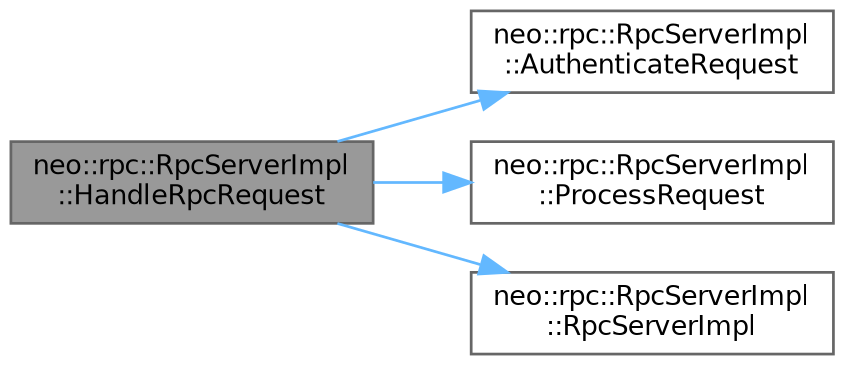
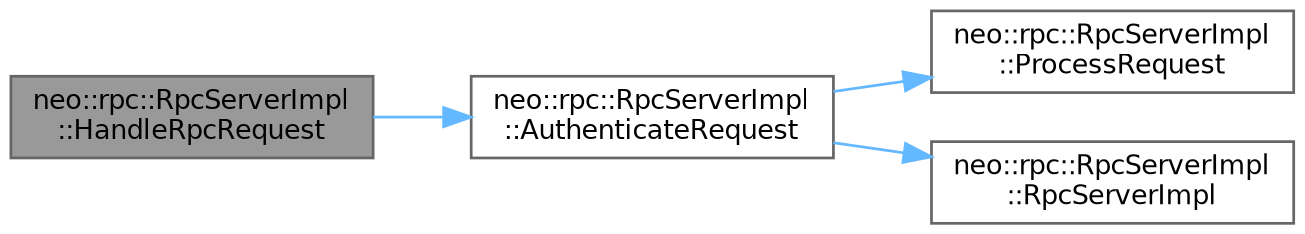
(408, 182) -> (869, 86)
(409, 244) -> (869, 148)
